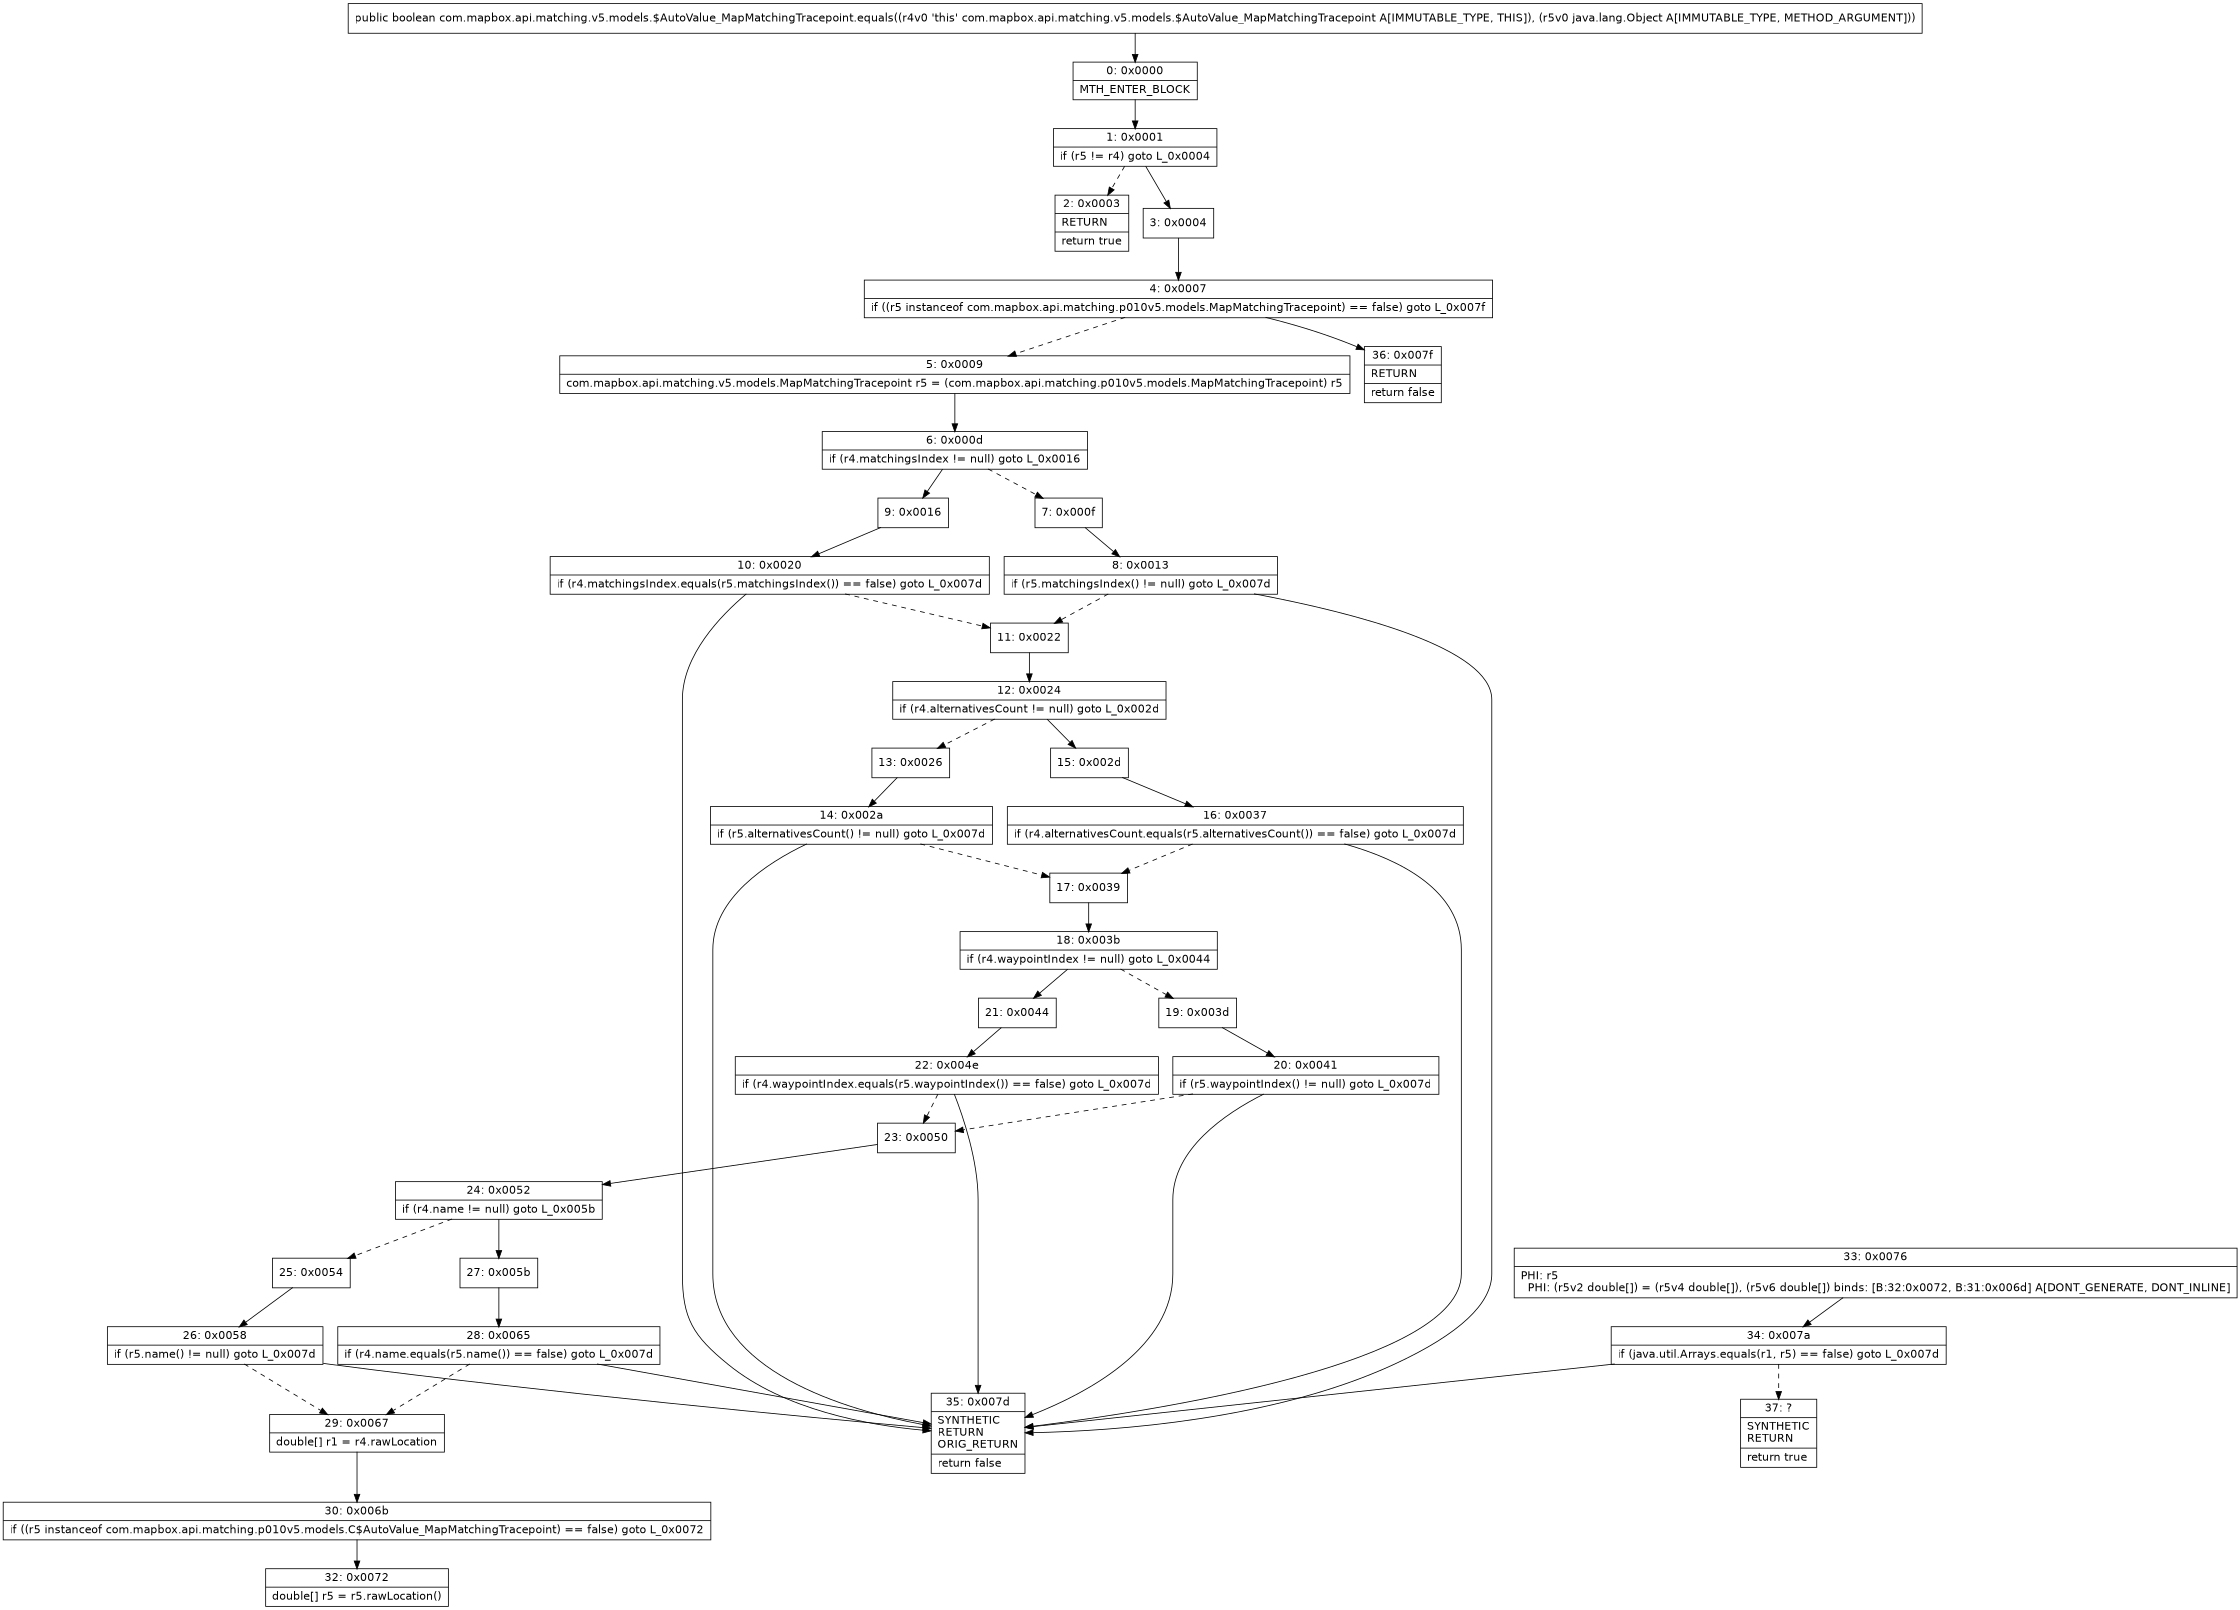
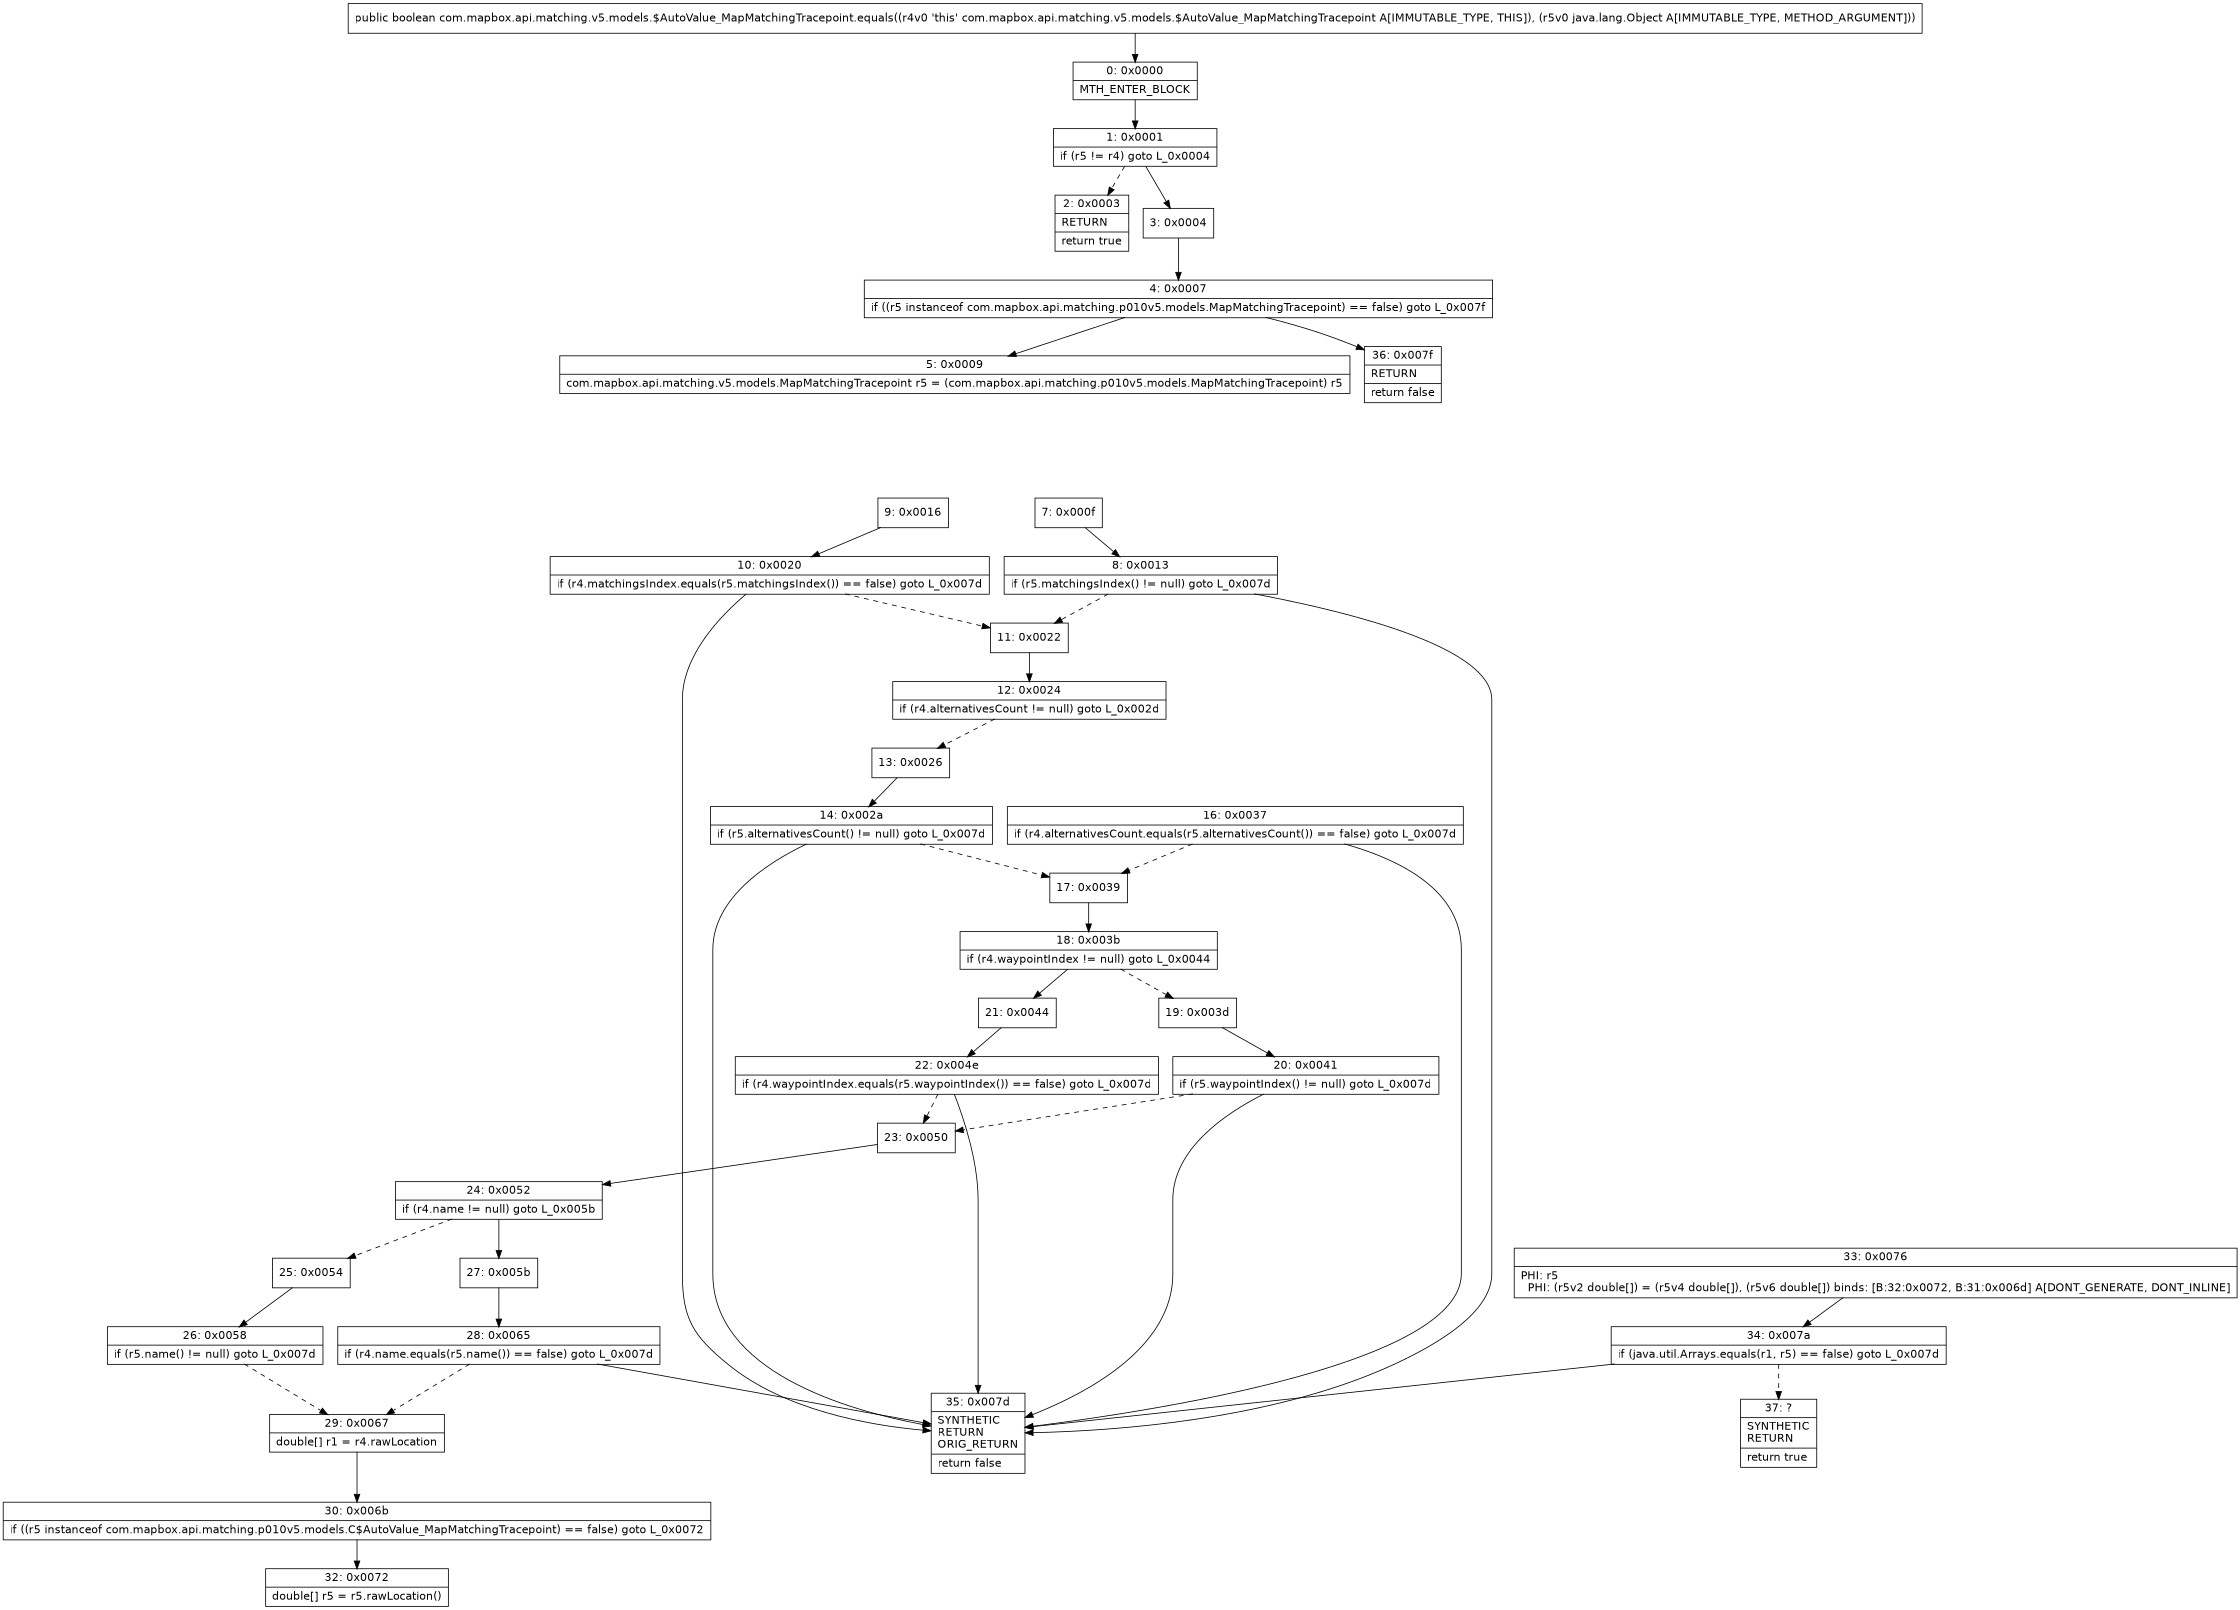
(1070, 336) -> (1070, 336)
(955, 450) -> none
(1089, 763) -> none
(623, 1398) -> none
